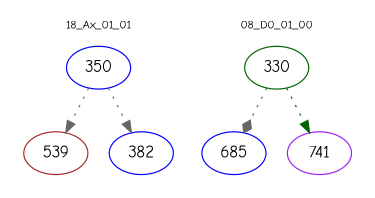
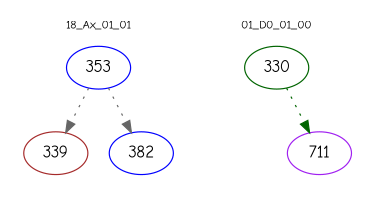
(277, 26) -> (277, 26)
(99, 68) -> (99, 68)
(56, 153) -> (56, 153)
(234, 153) -> none
(319, 153) -> (319, 153)
